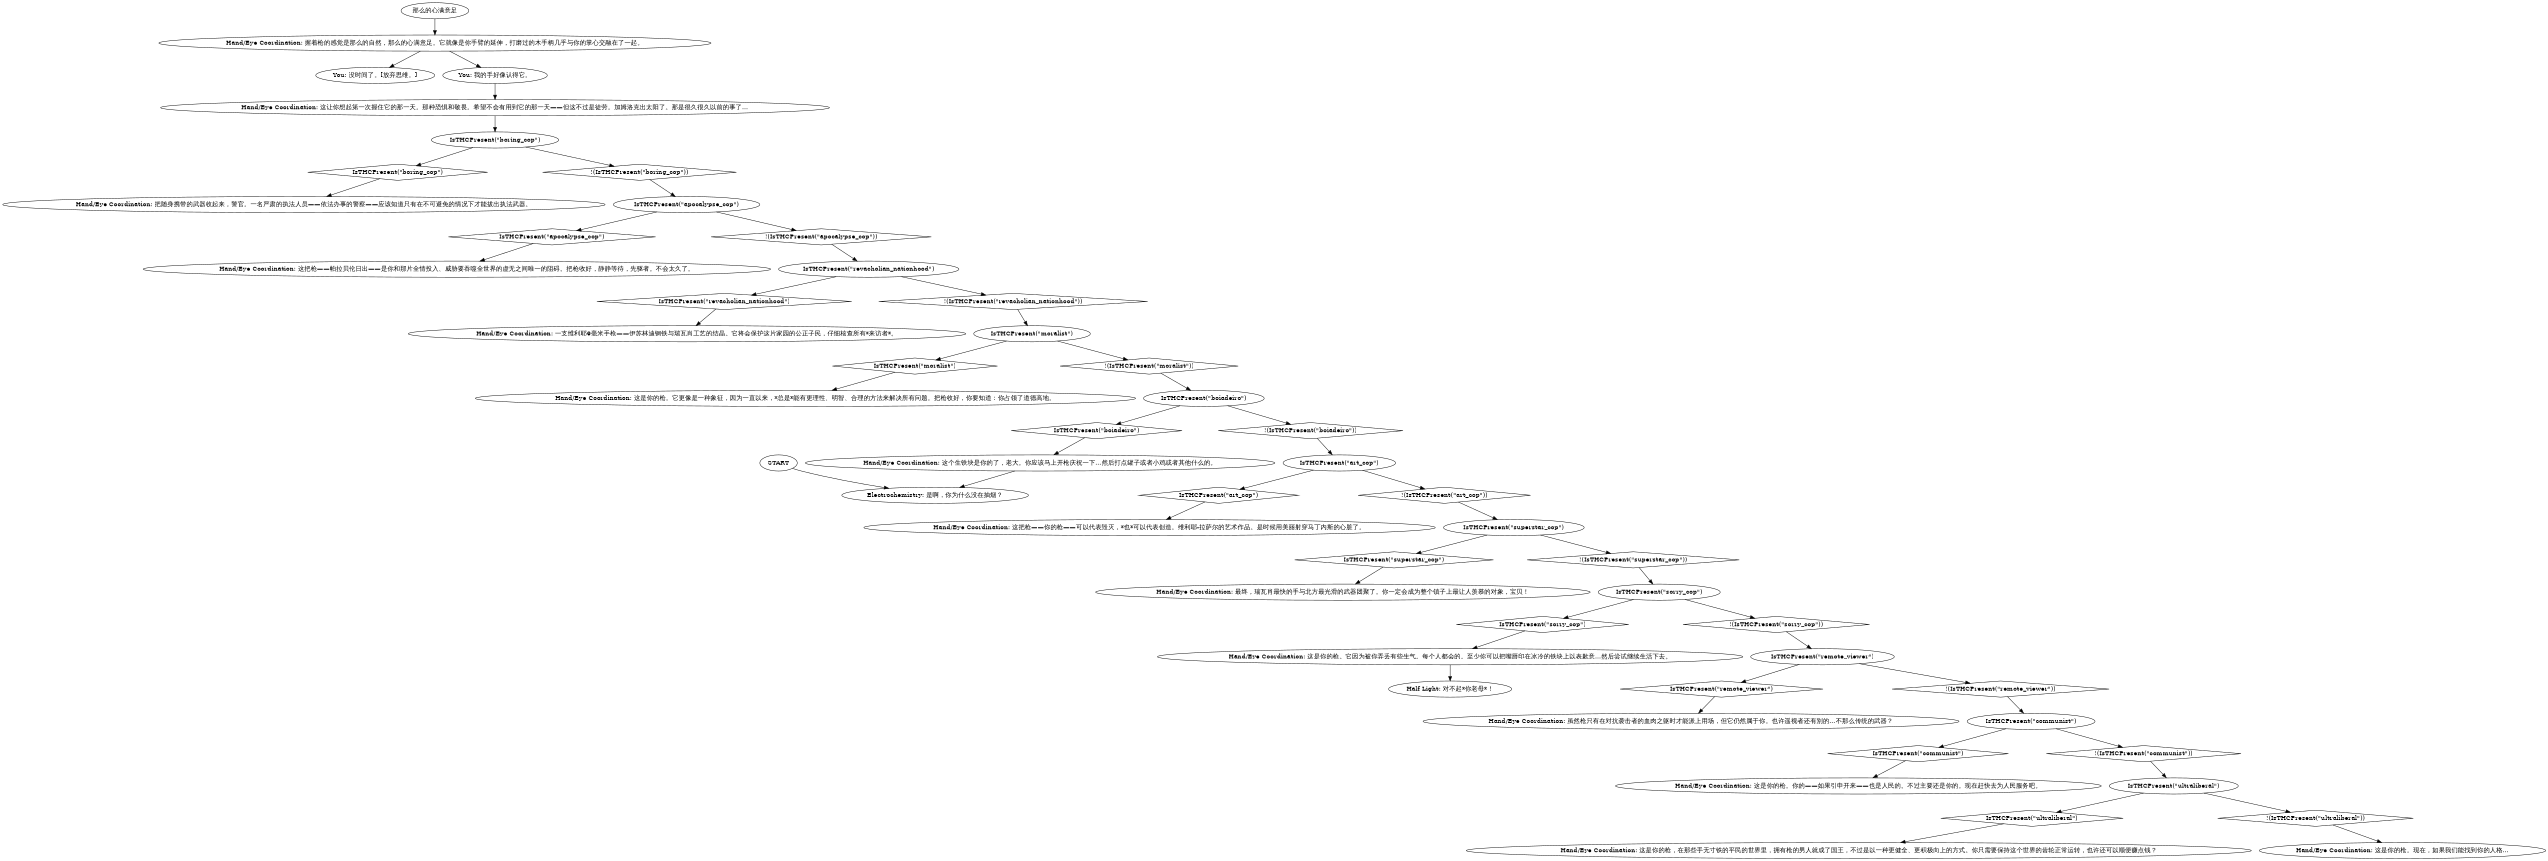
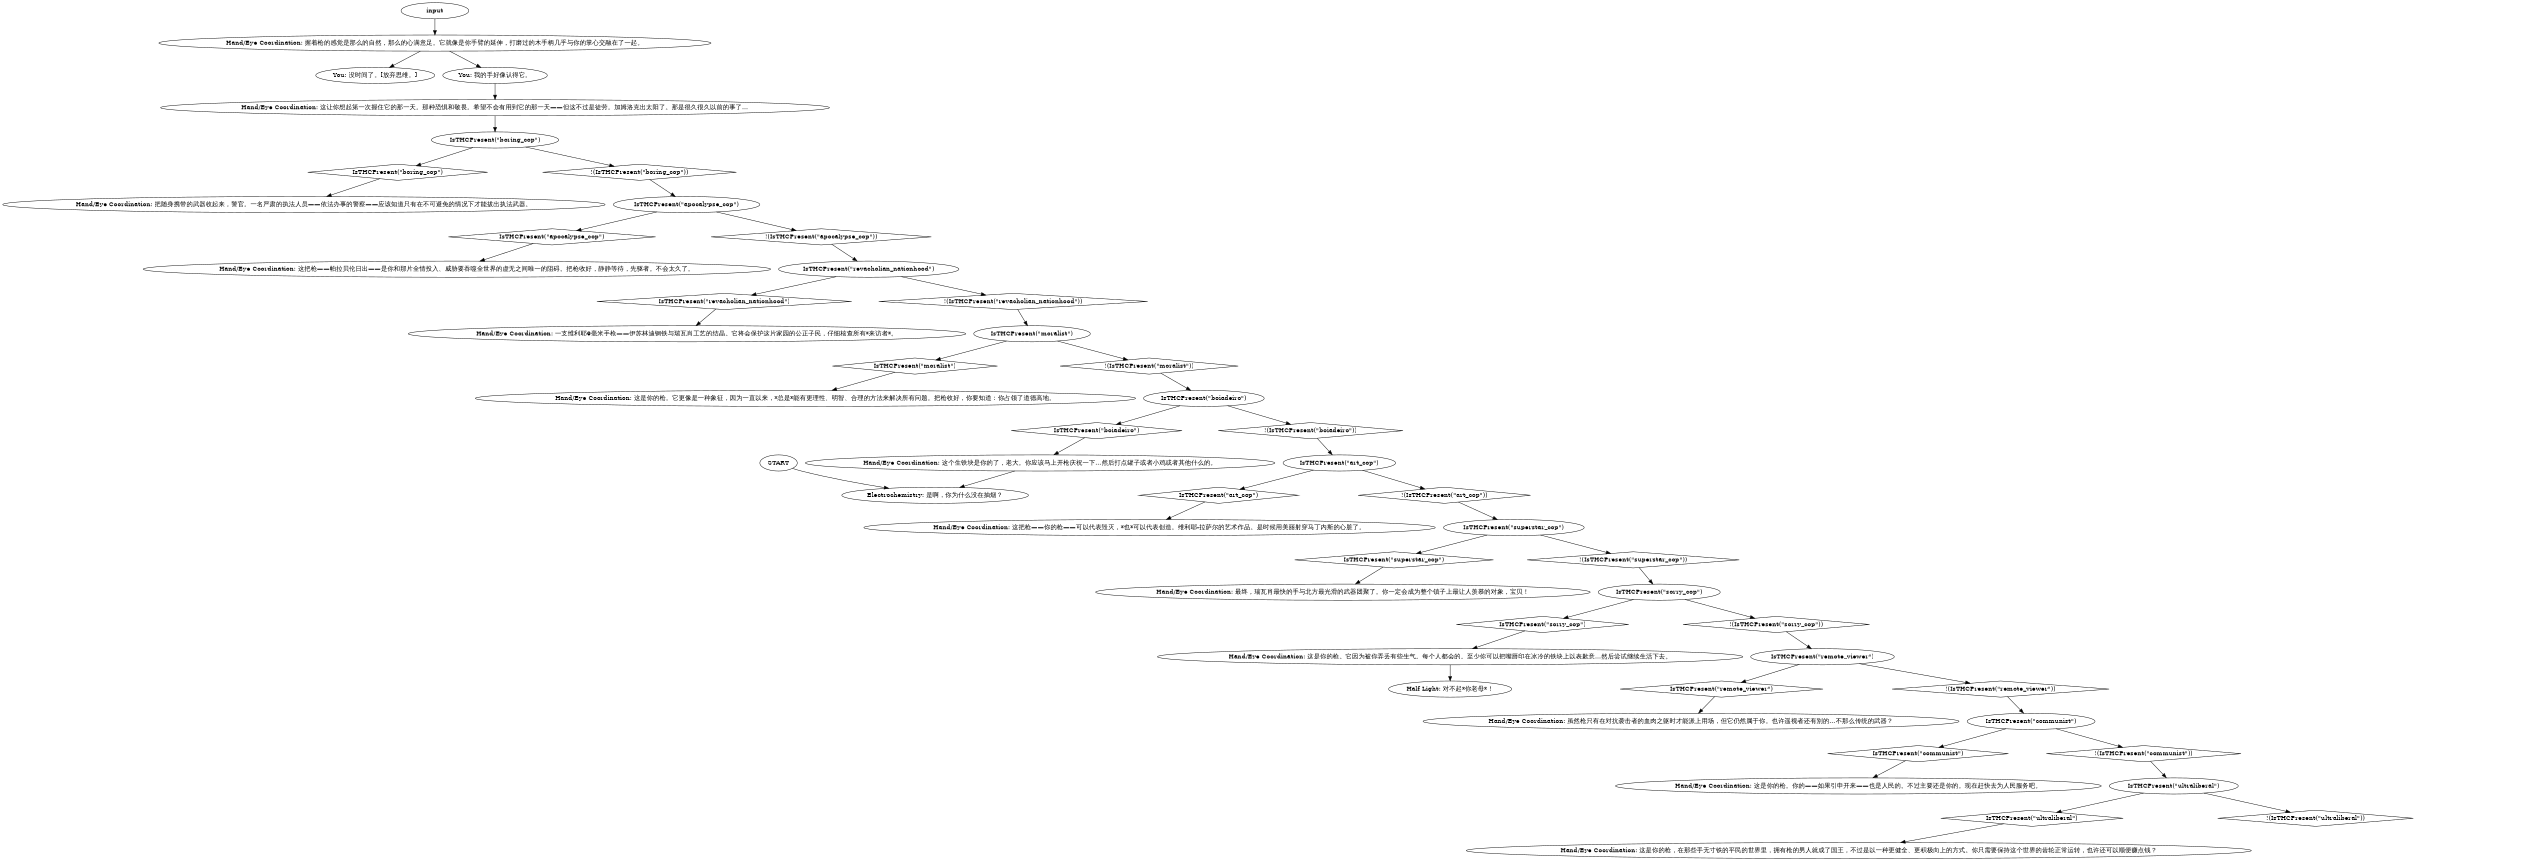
(435, 11) -> (435, 11)
(2403, 851) -> none
